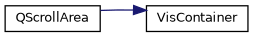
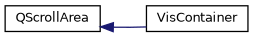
(117, 10) -> (130, 27)
